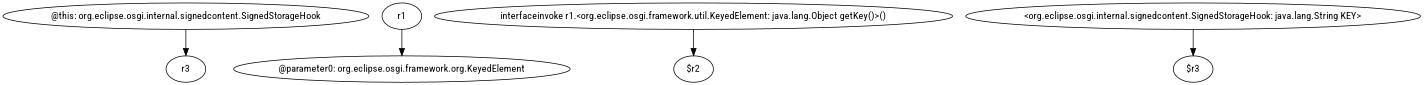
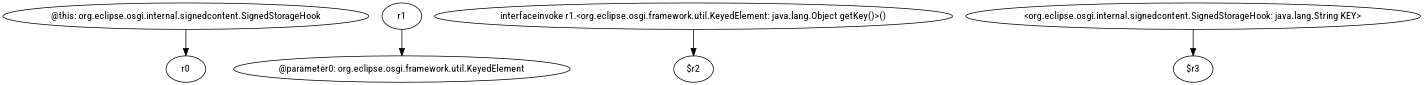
(186, 69) -> (186, 69)
(402, 69) -> (402, 69)
